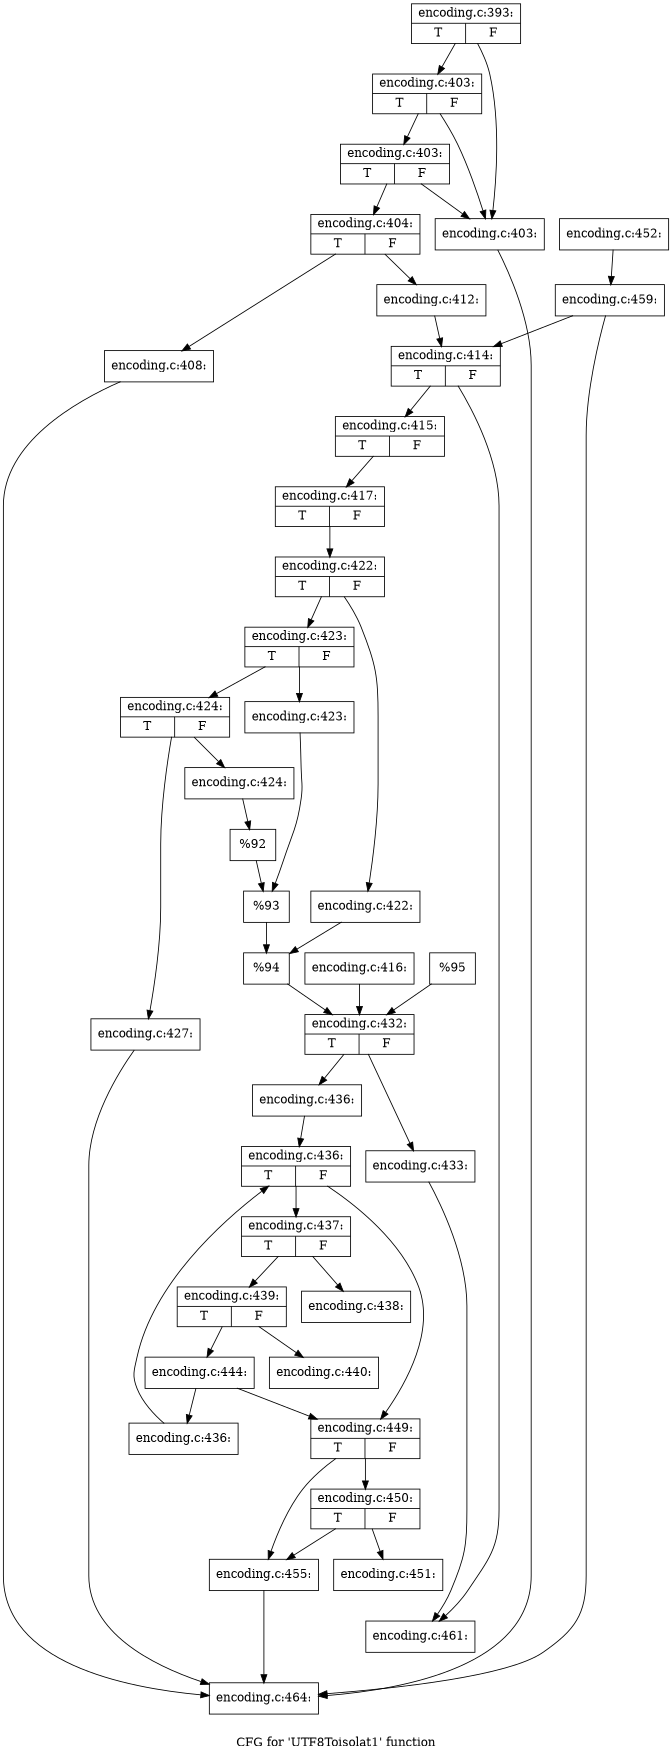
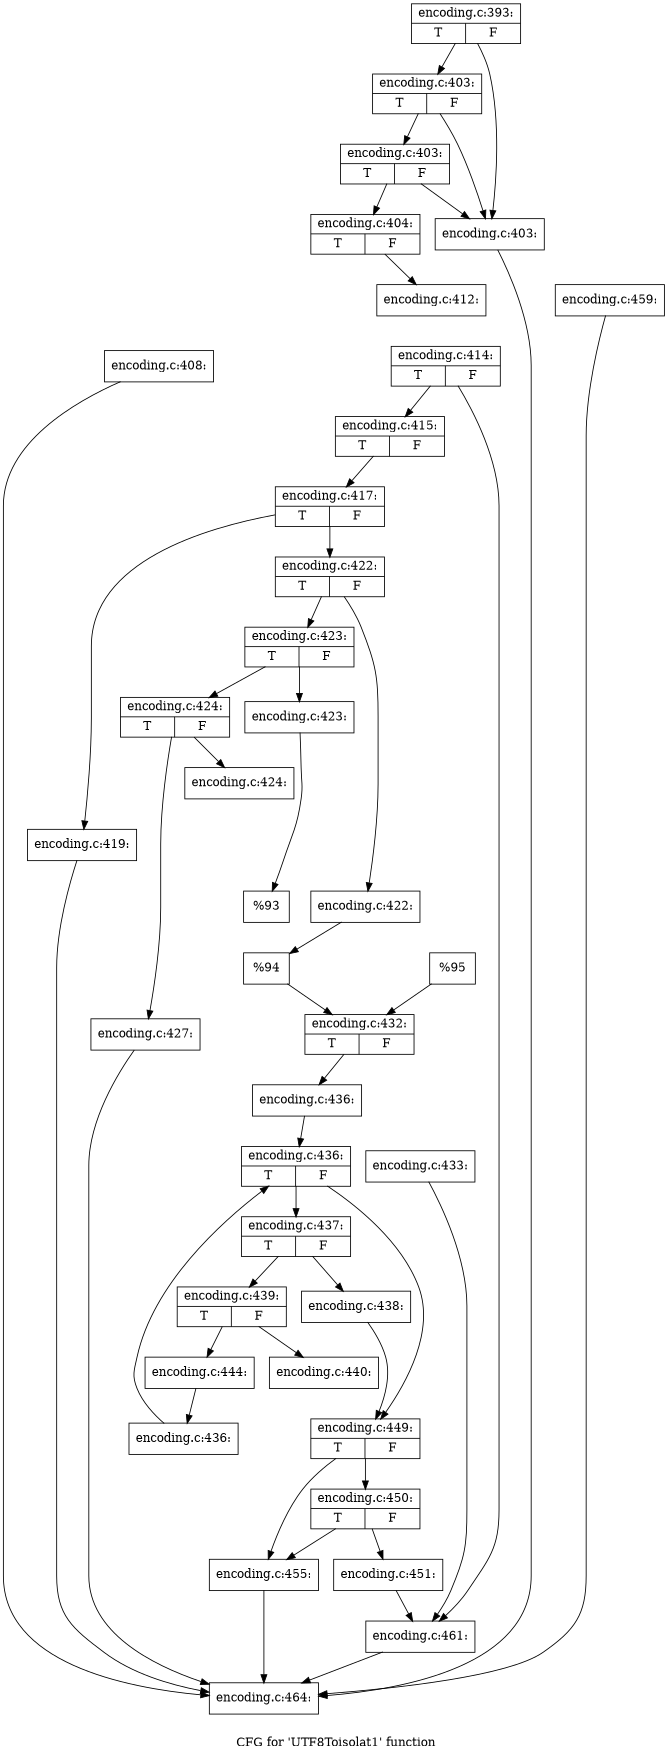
(614, 234) -> none
(262, 300) -> none
(437, 327) -> none
(537, 330) -> none
none -> (82, 845)
(253, 845) -> none
(266, 933) -> none
(359, 968) -> none
(389, 1099) -> none
(273, 1402) -> (387, 1365)
none -> (402, 1602)
none -> (346, 1666)
